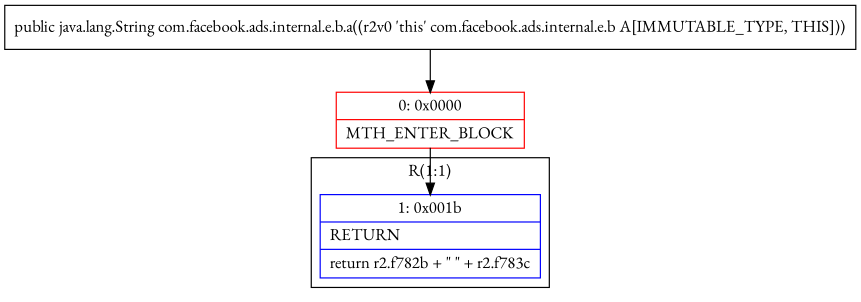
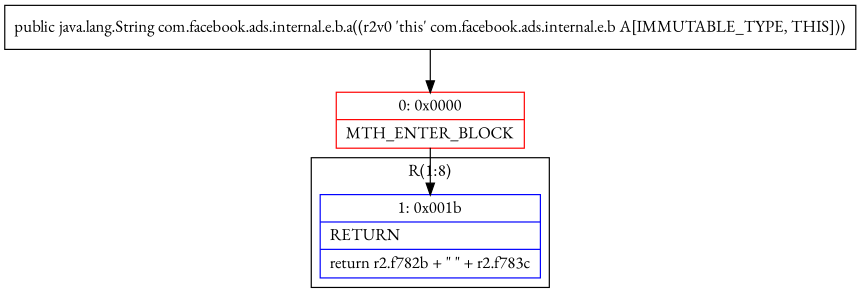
(430, 171) -> (430, 171)
